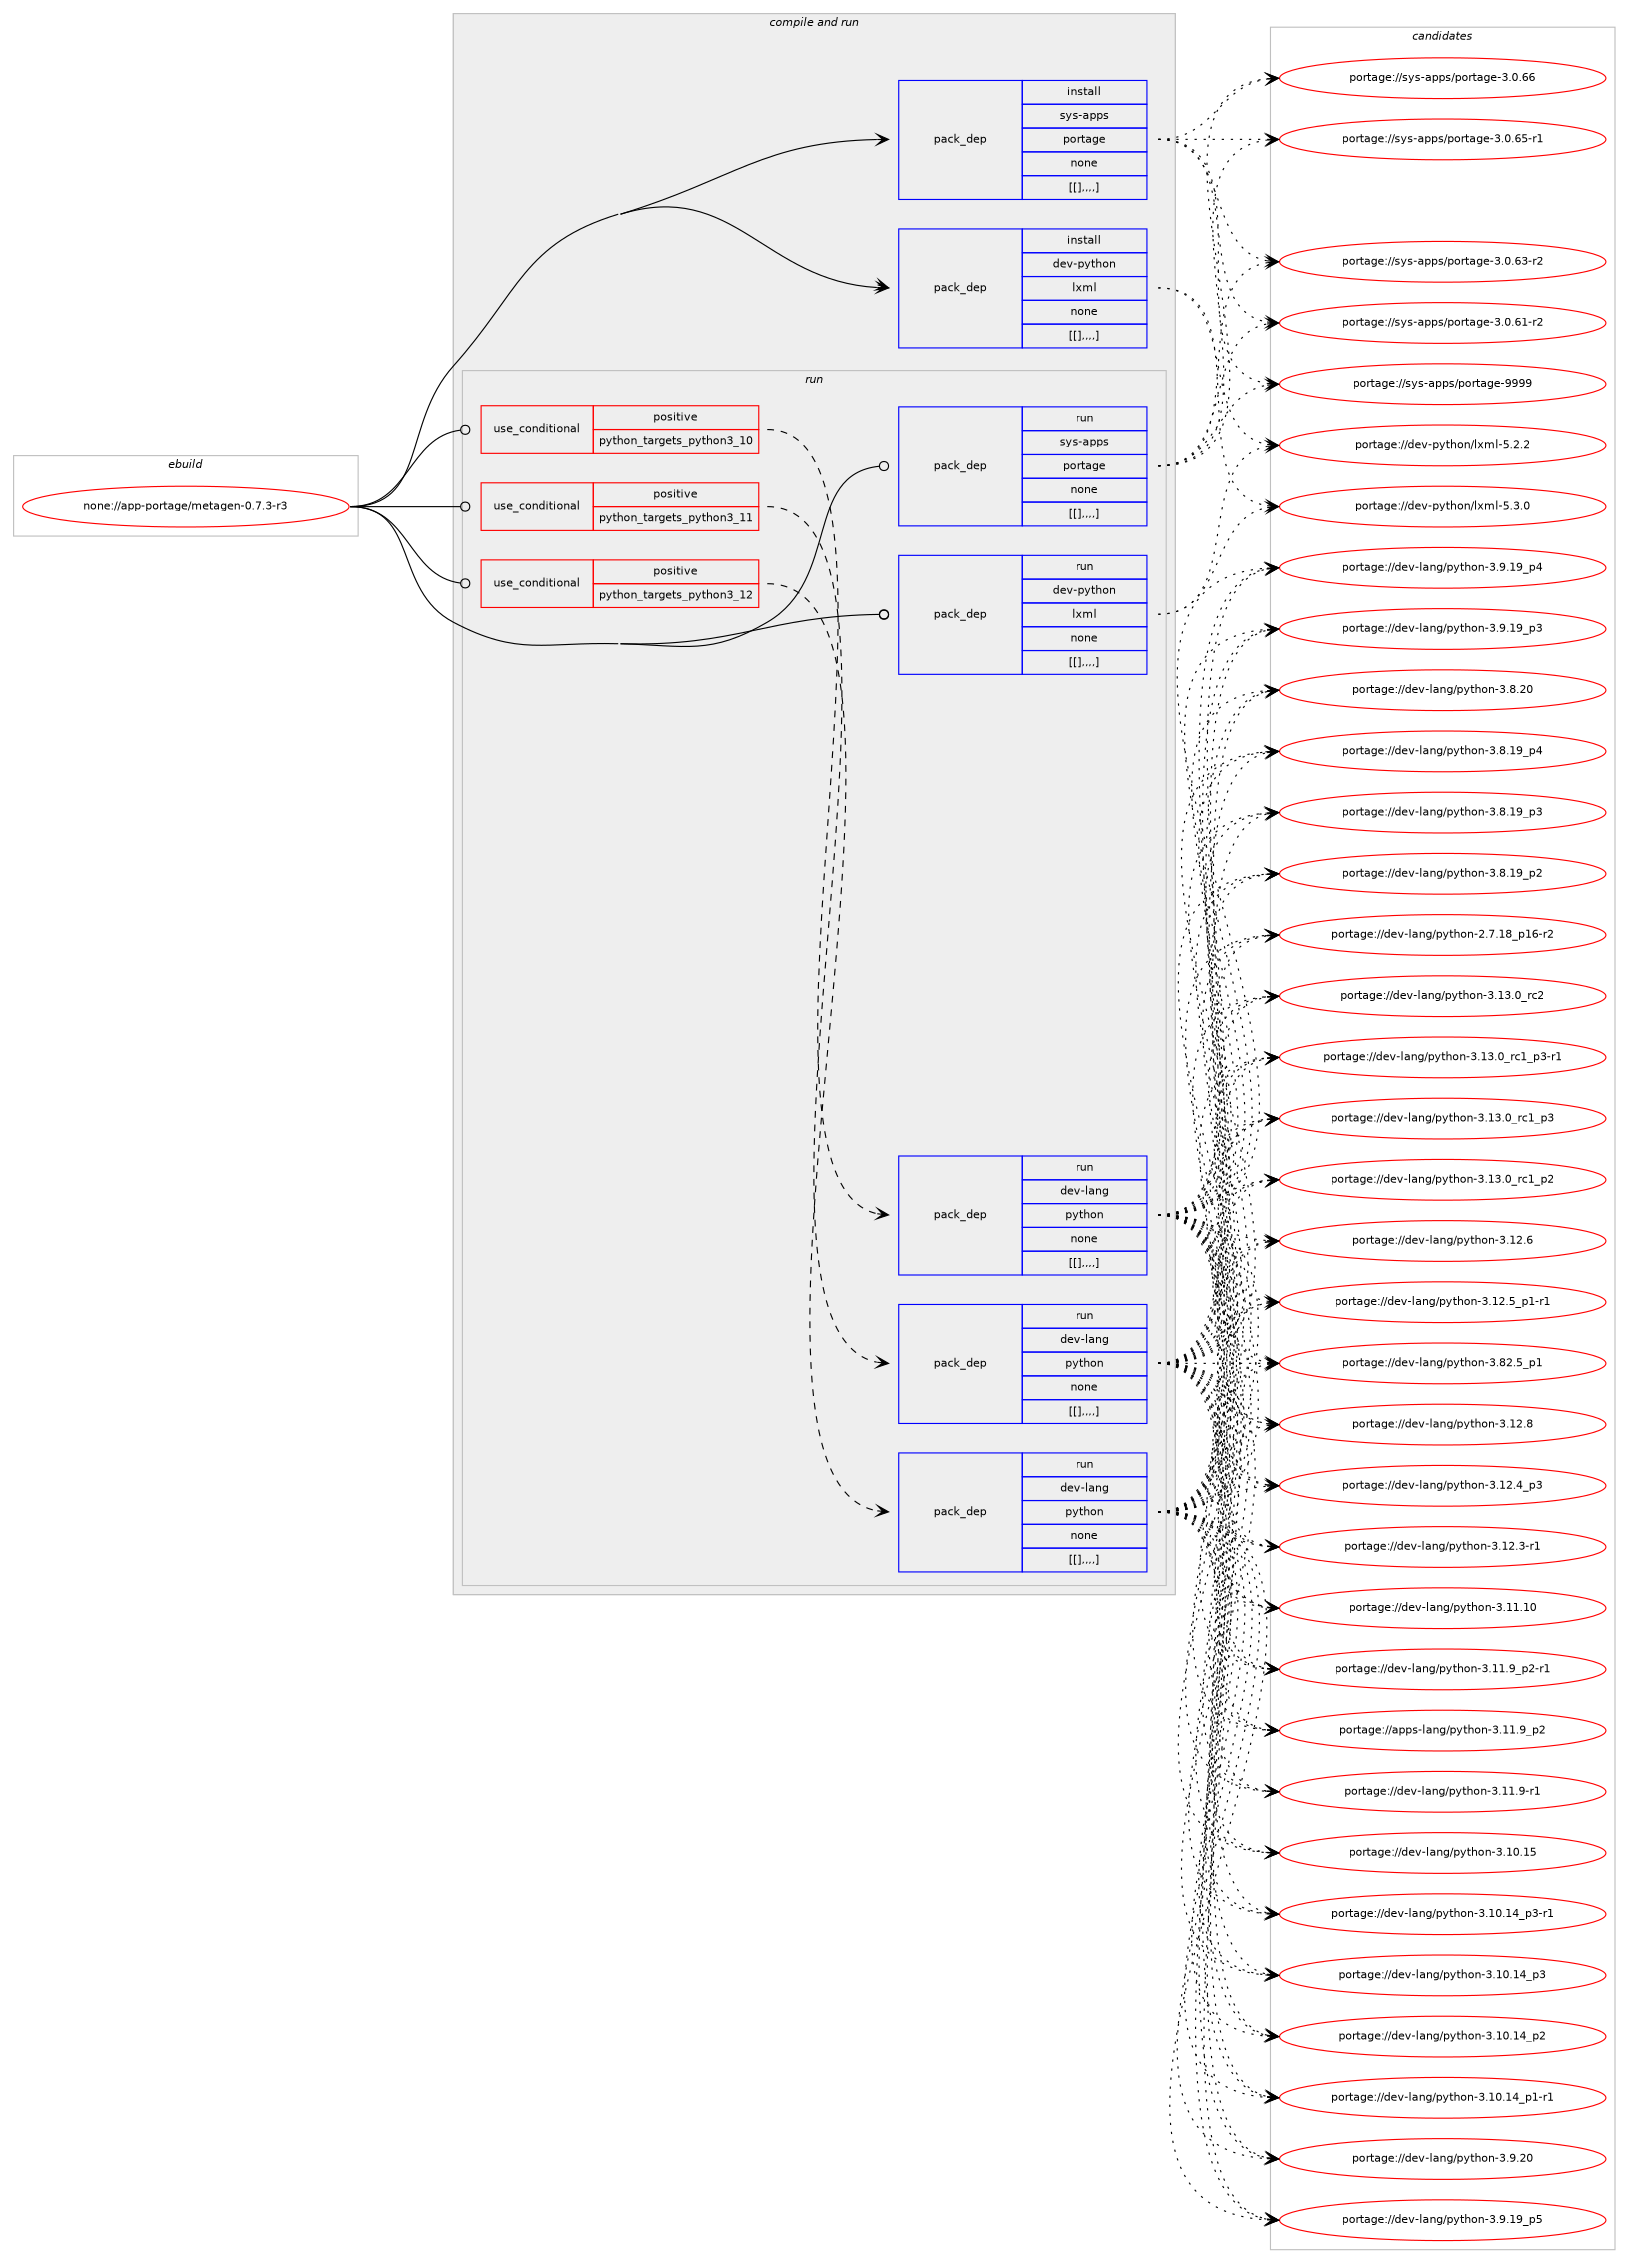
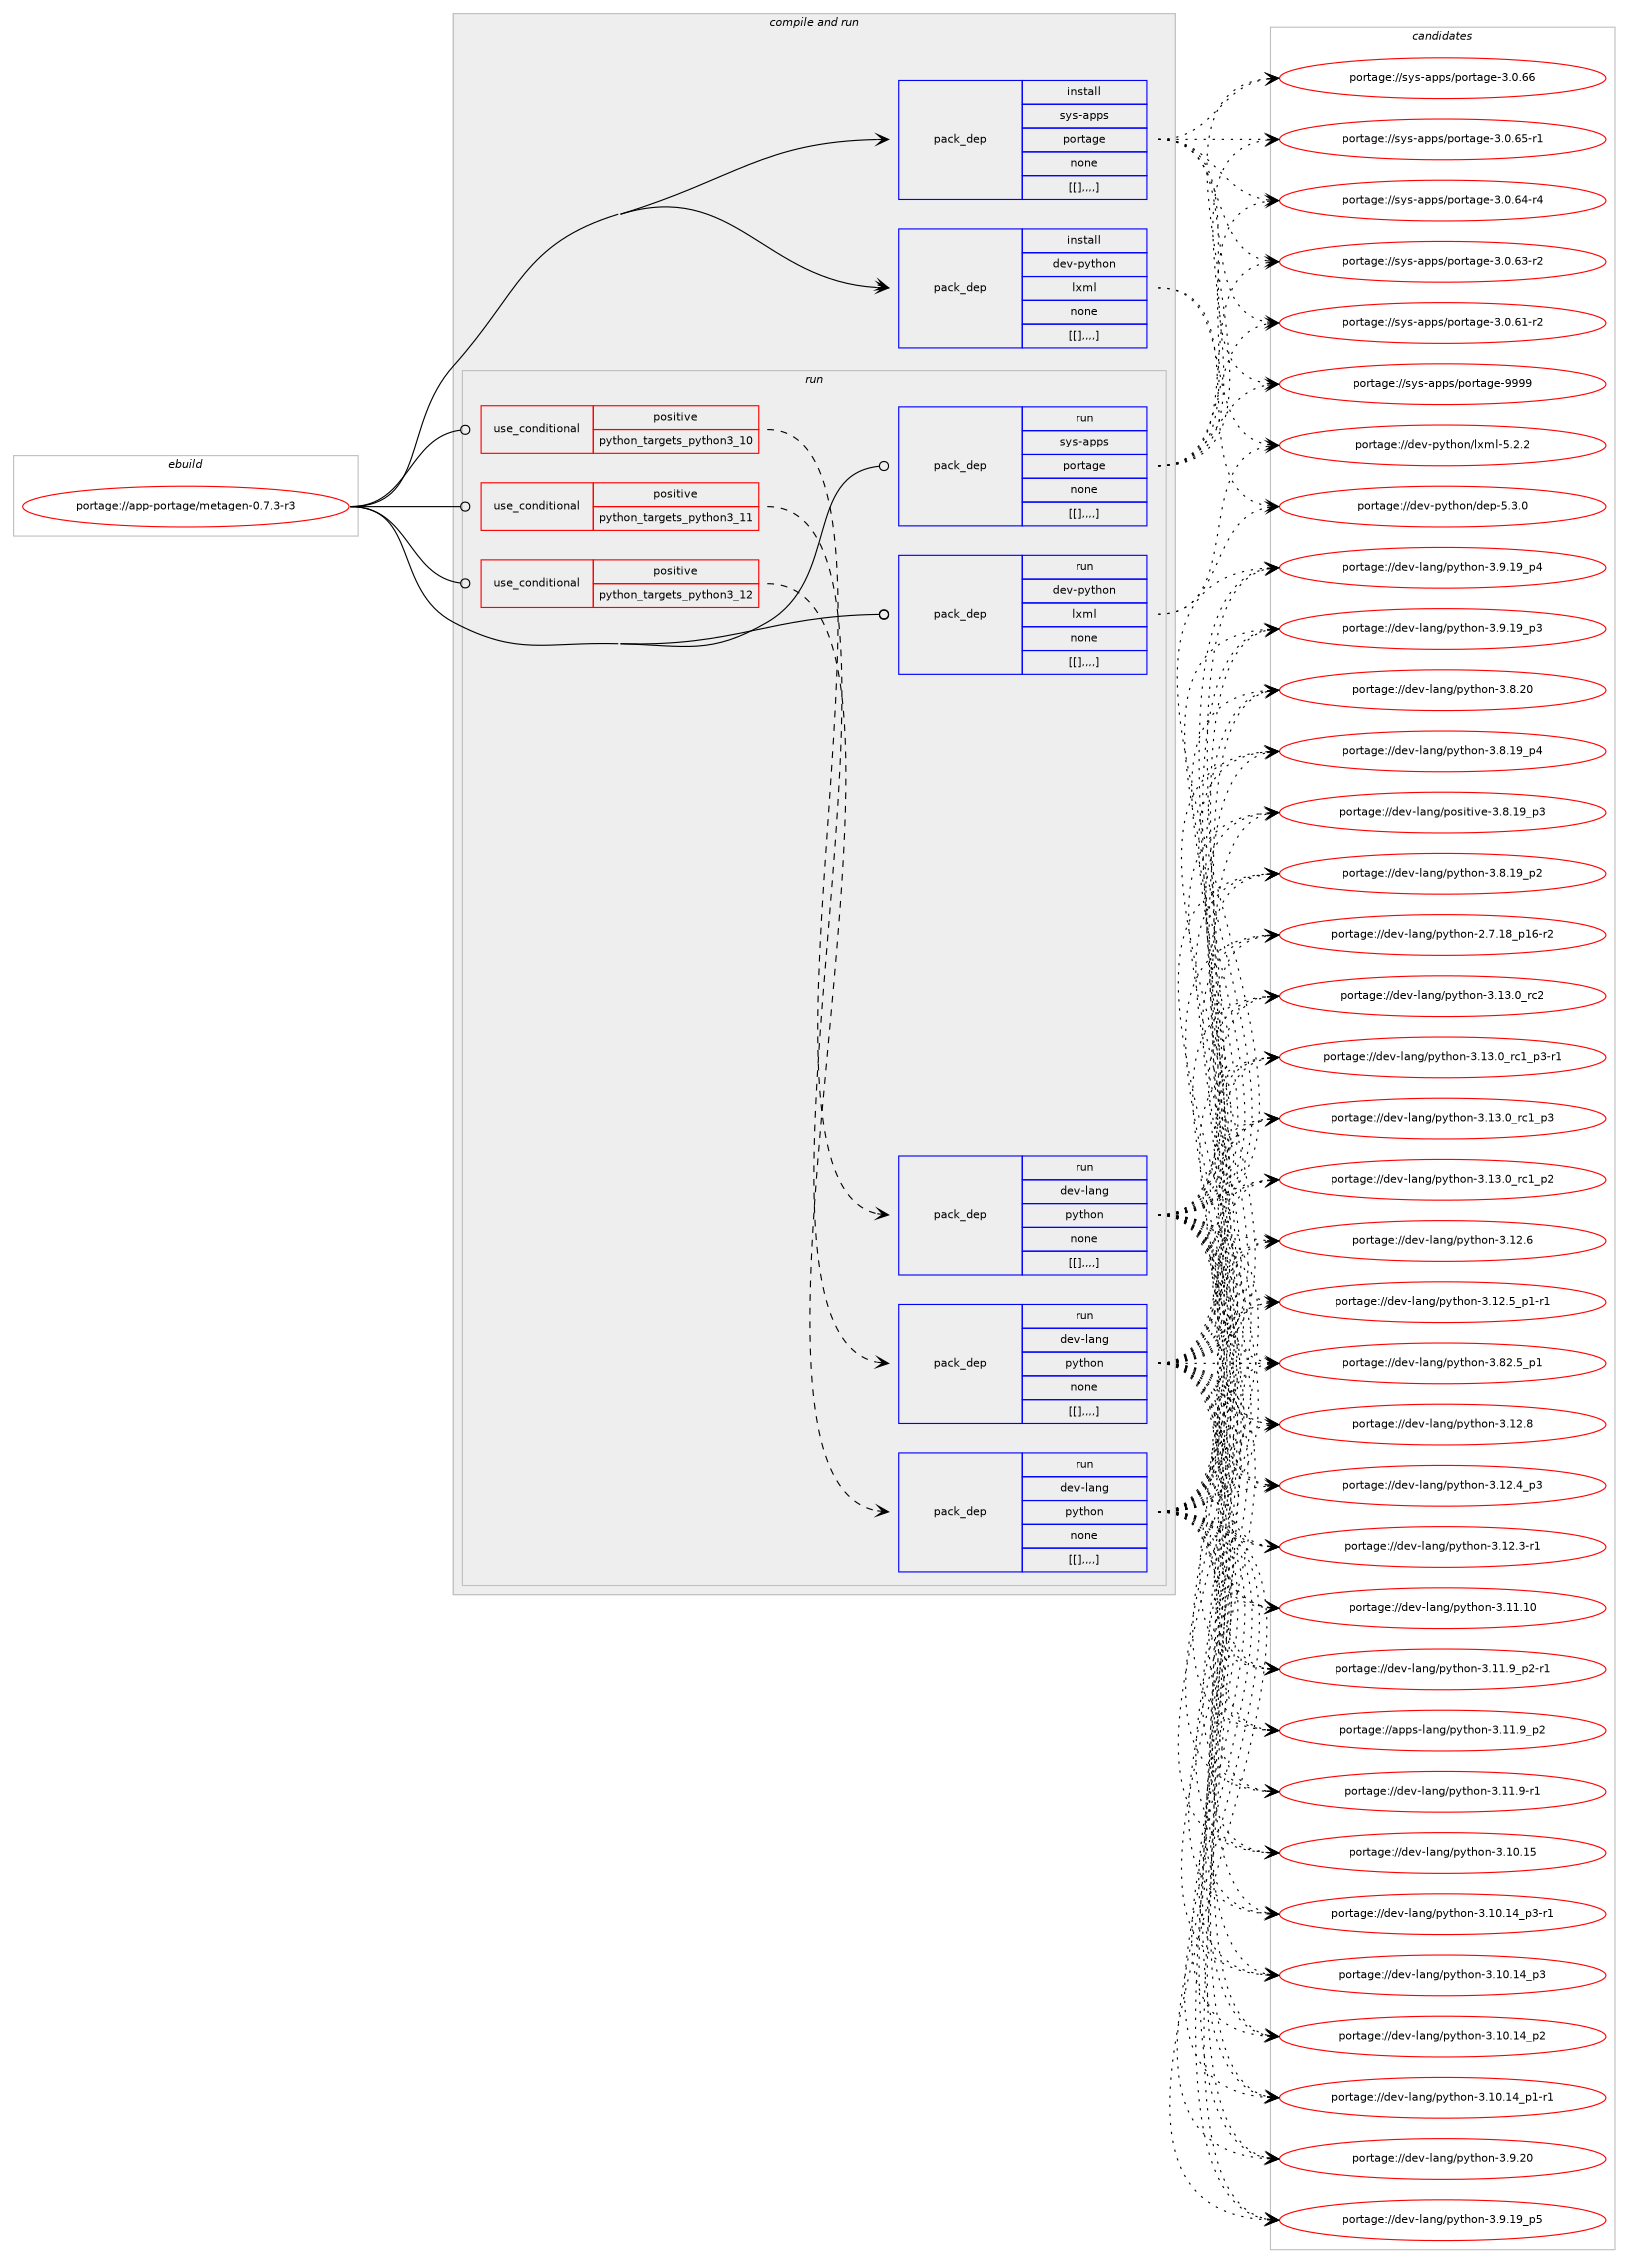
none -> (1443, 201)
(186, 507) -> (186, 507)
(1443, 507) -> (1443, 507)
(1443, 813) -> (1443, 813)
